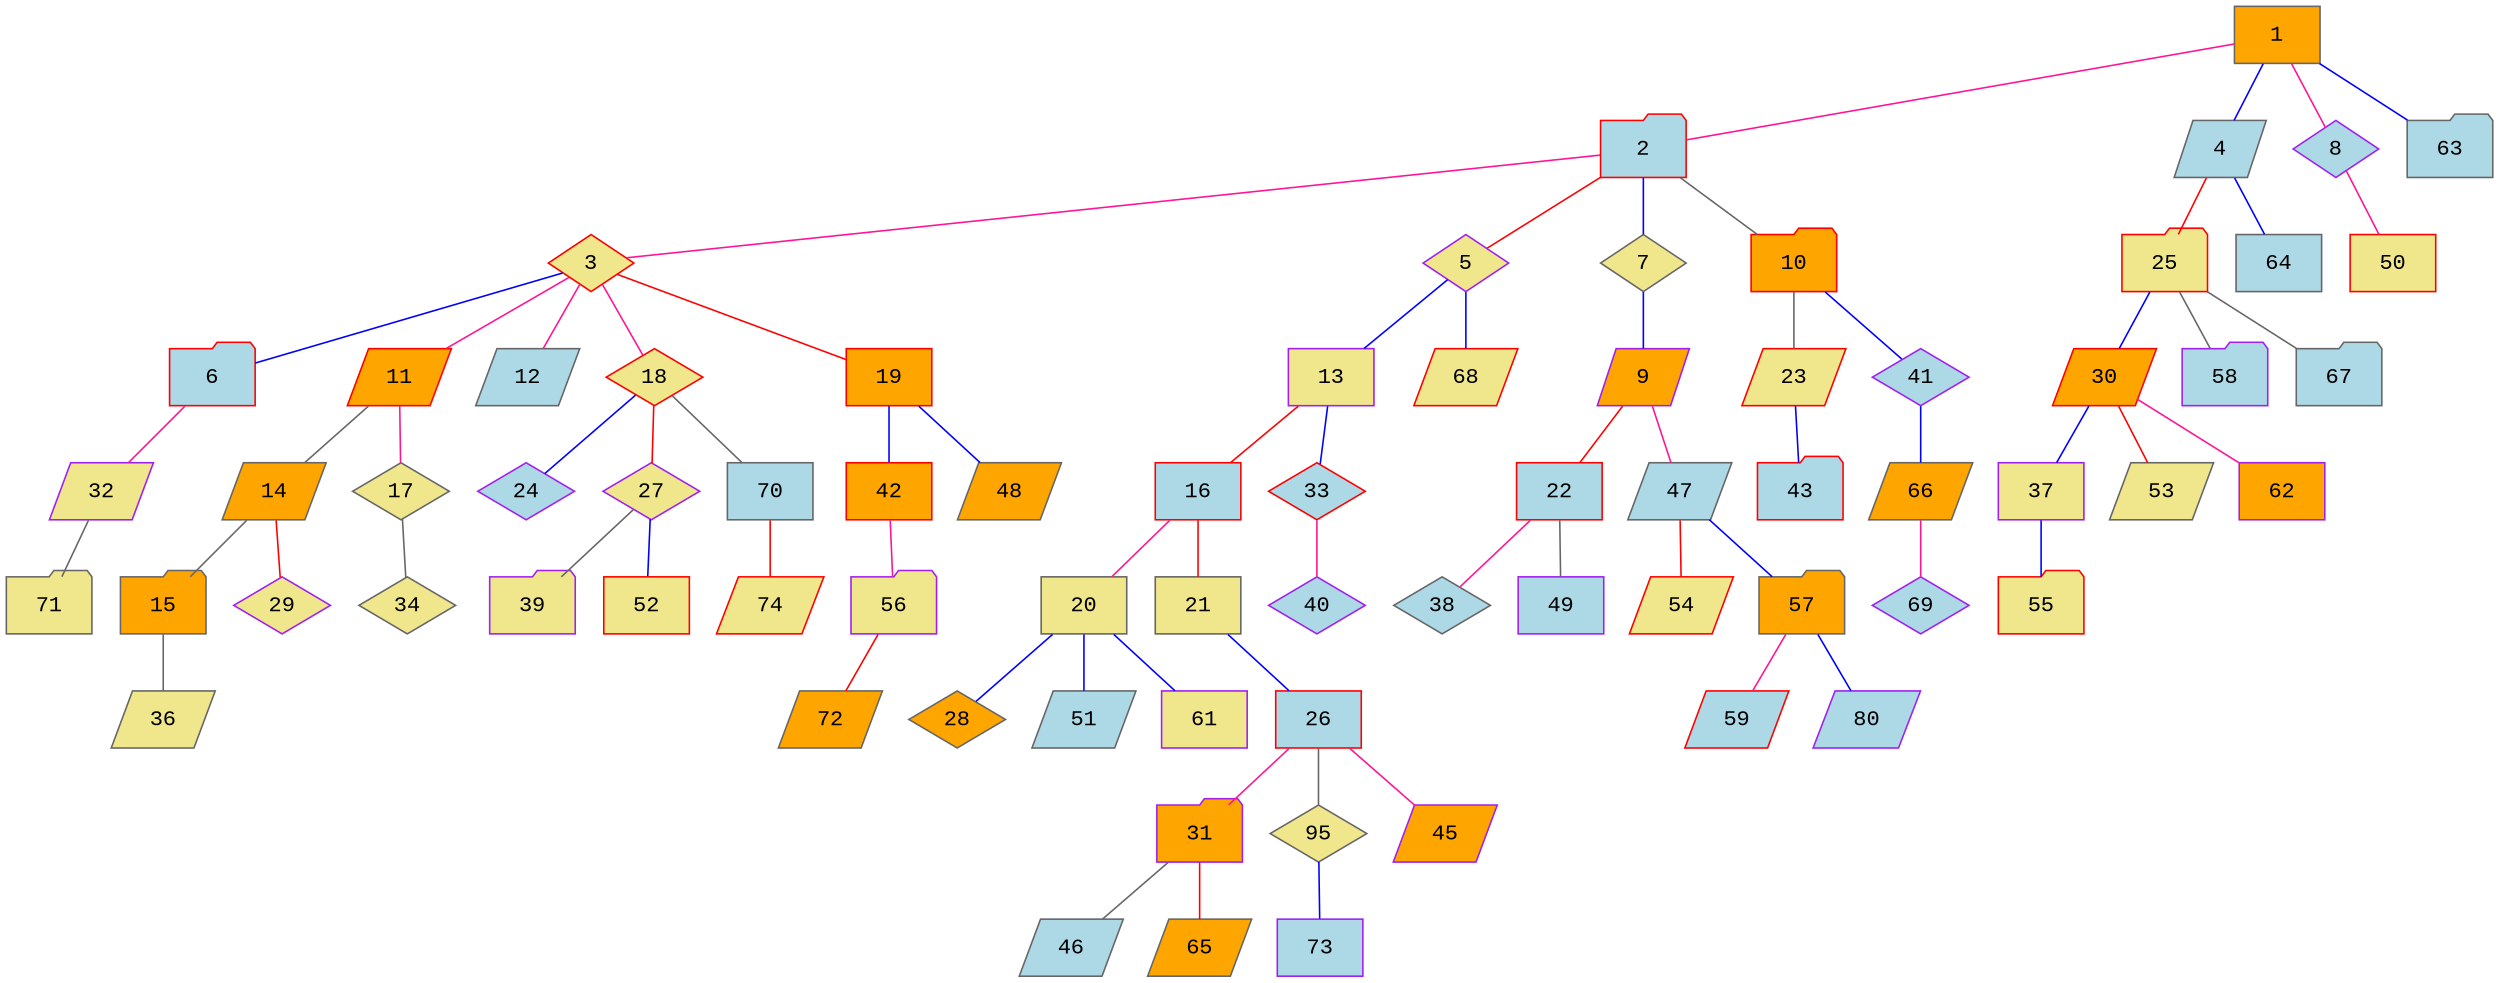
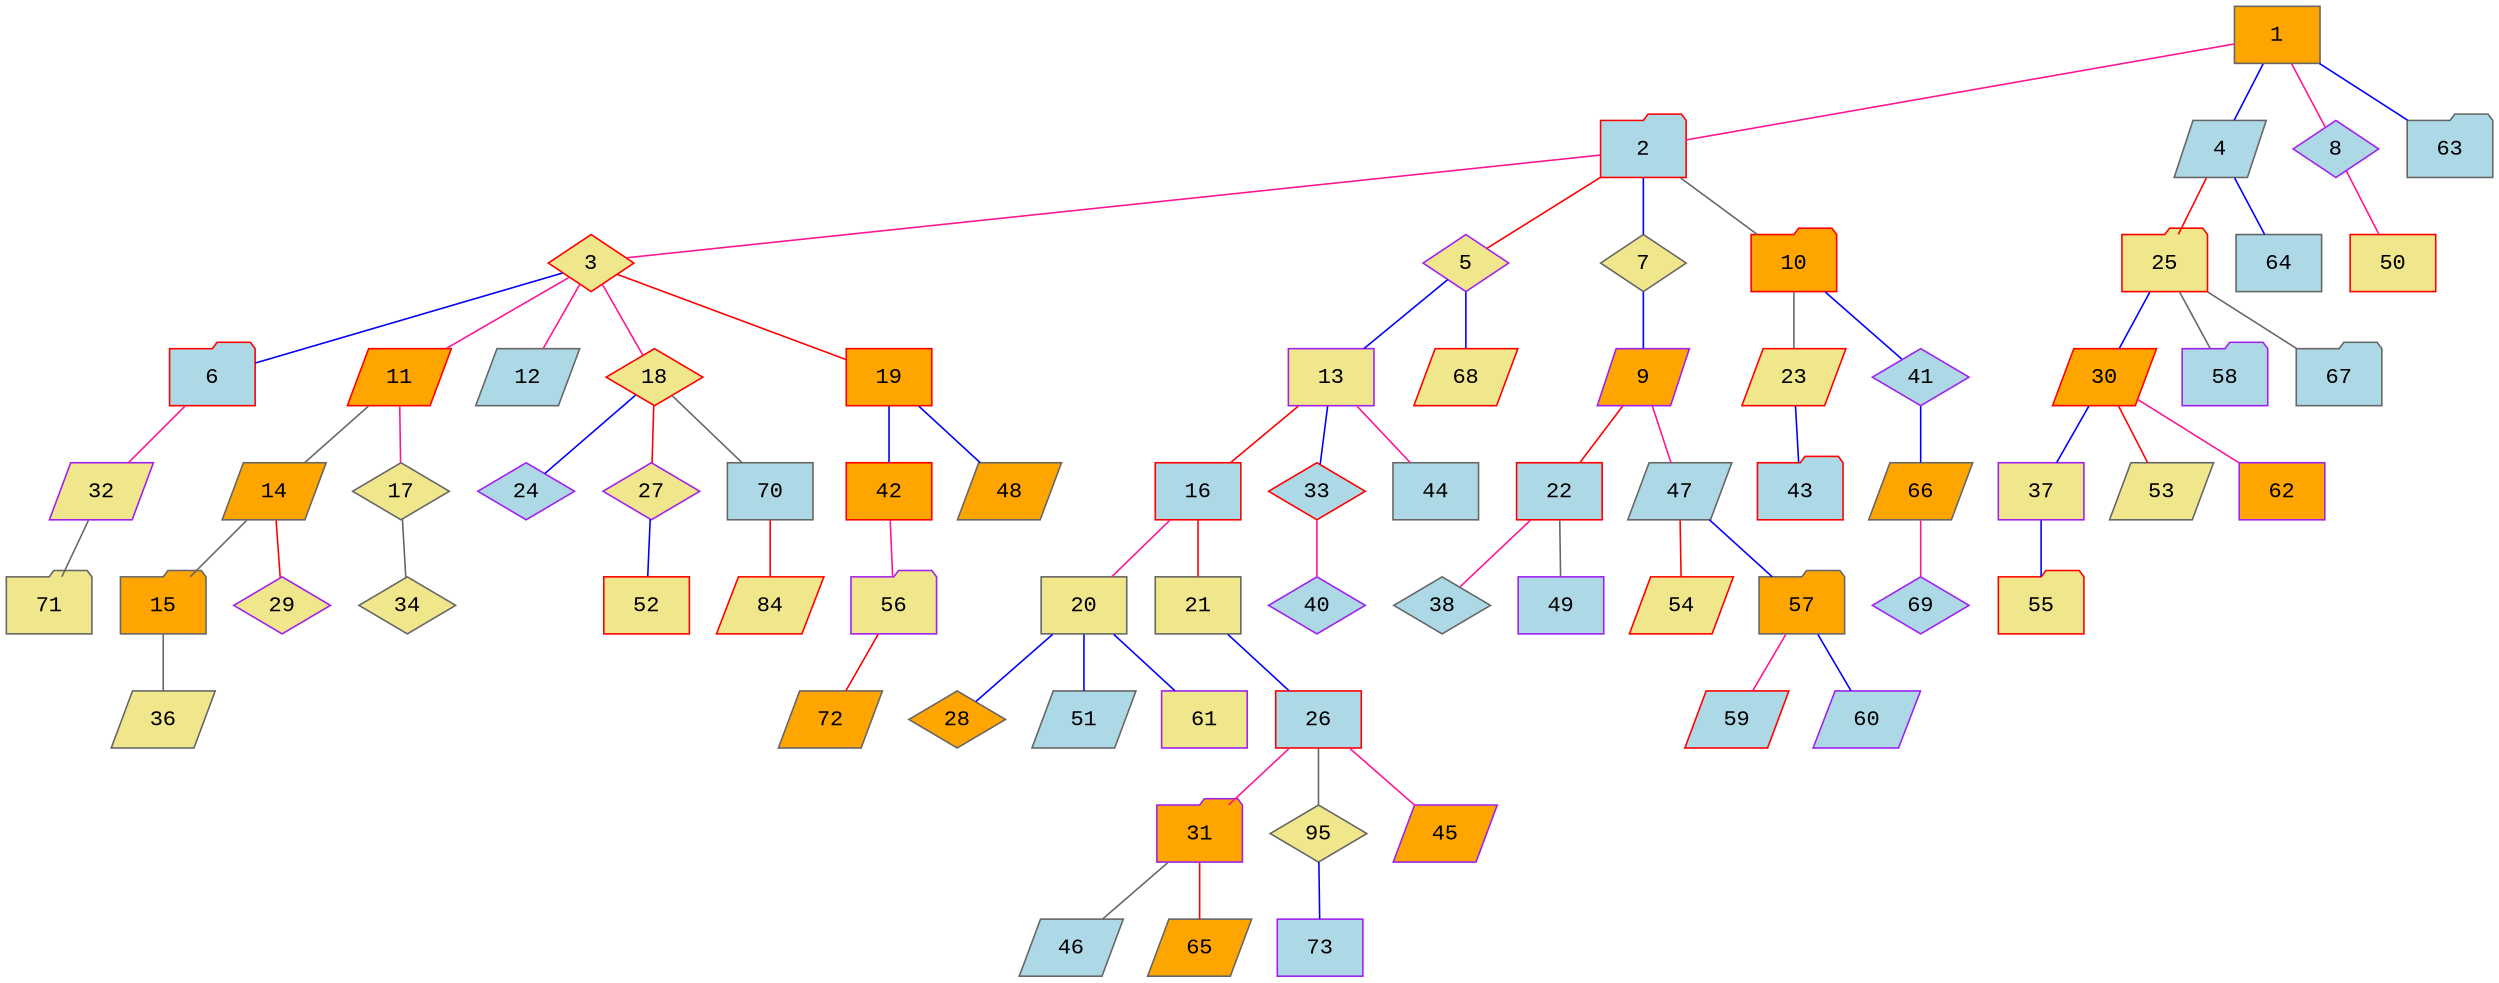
none -> (1436, 491)
(532, 605) -> none
(770, 605) -> (770, 605)
(1867, 719) -> (1867, 719)
